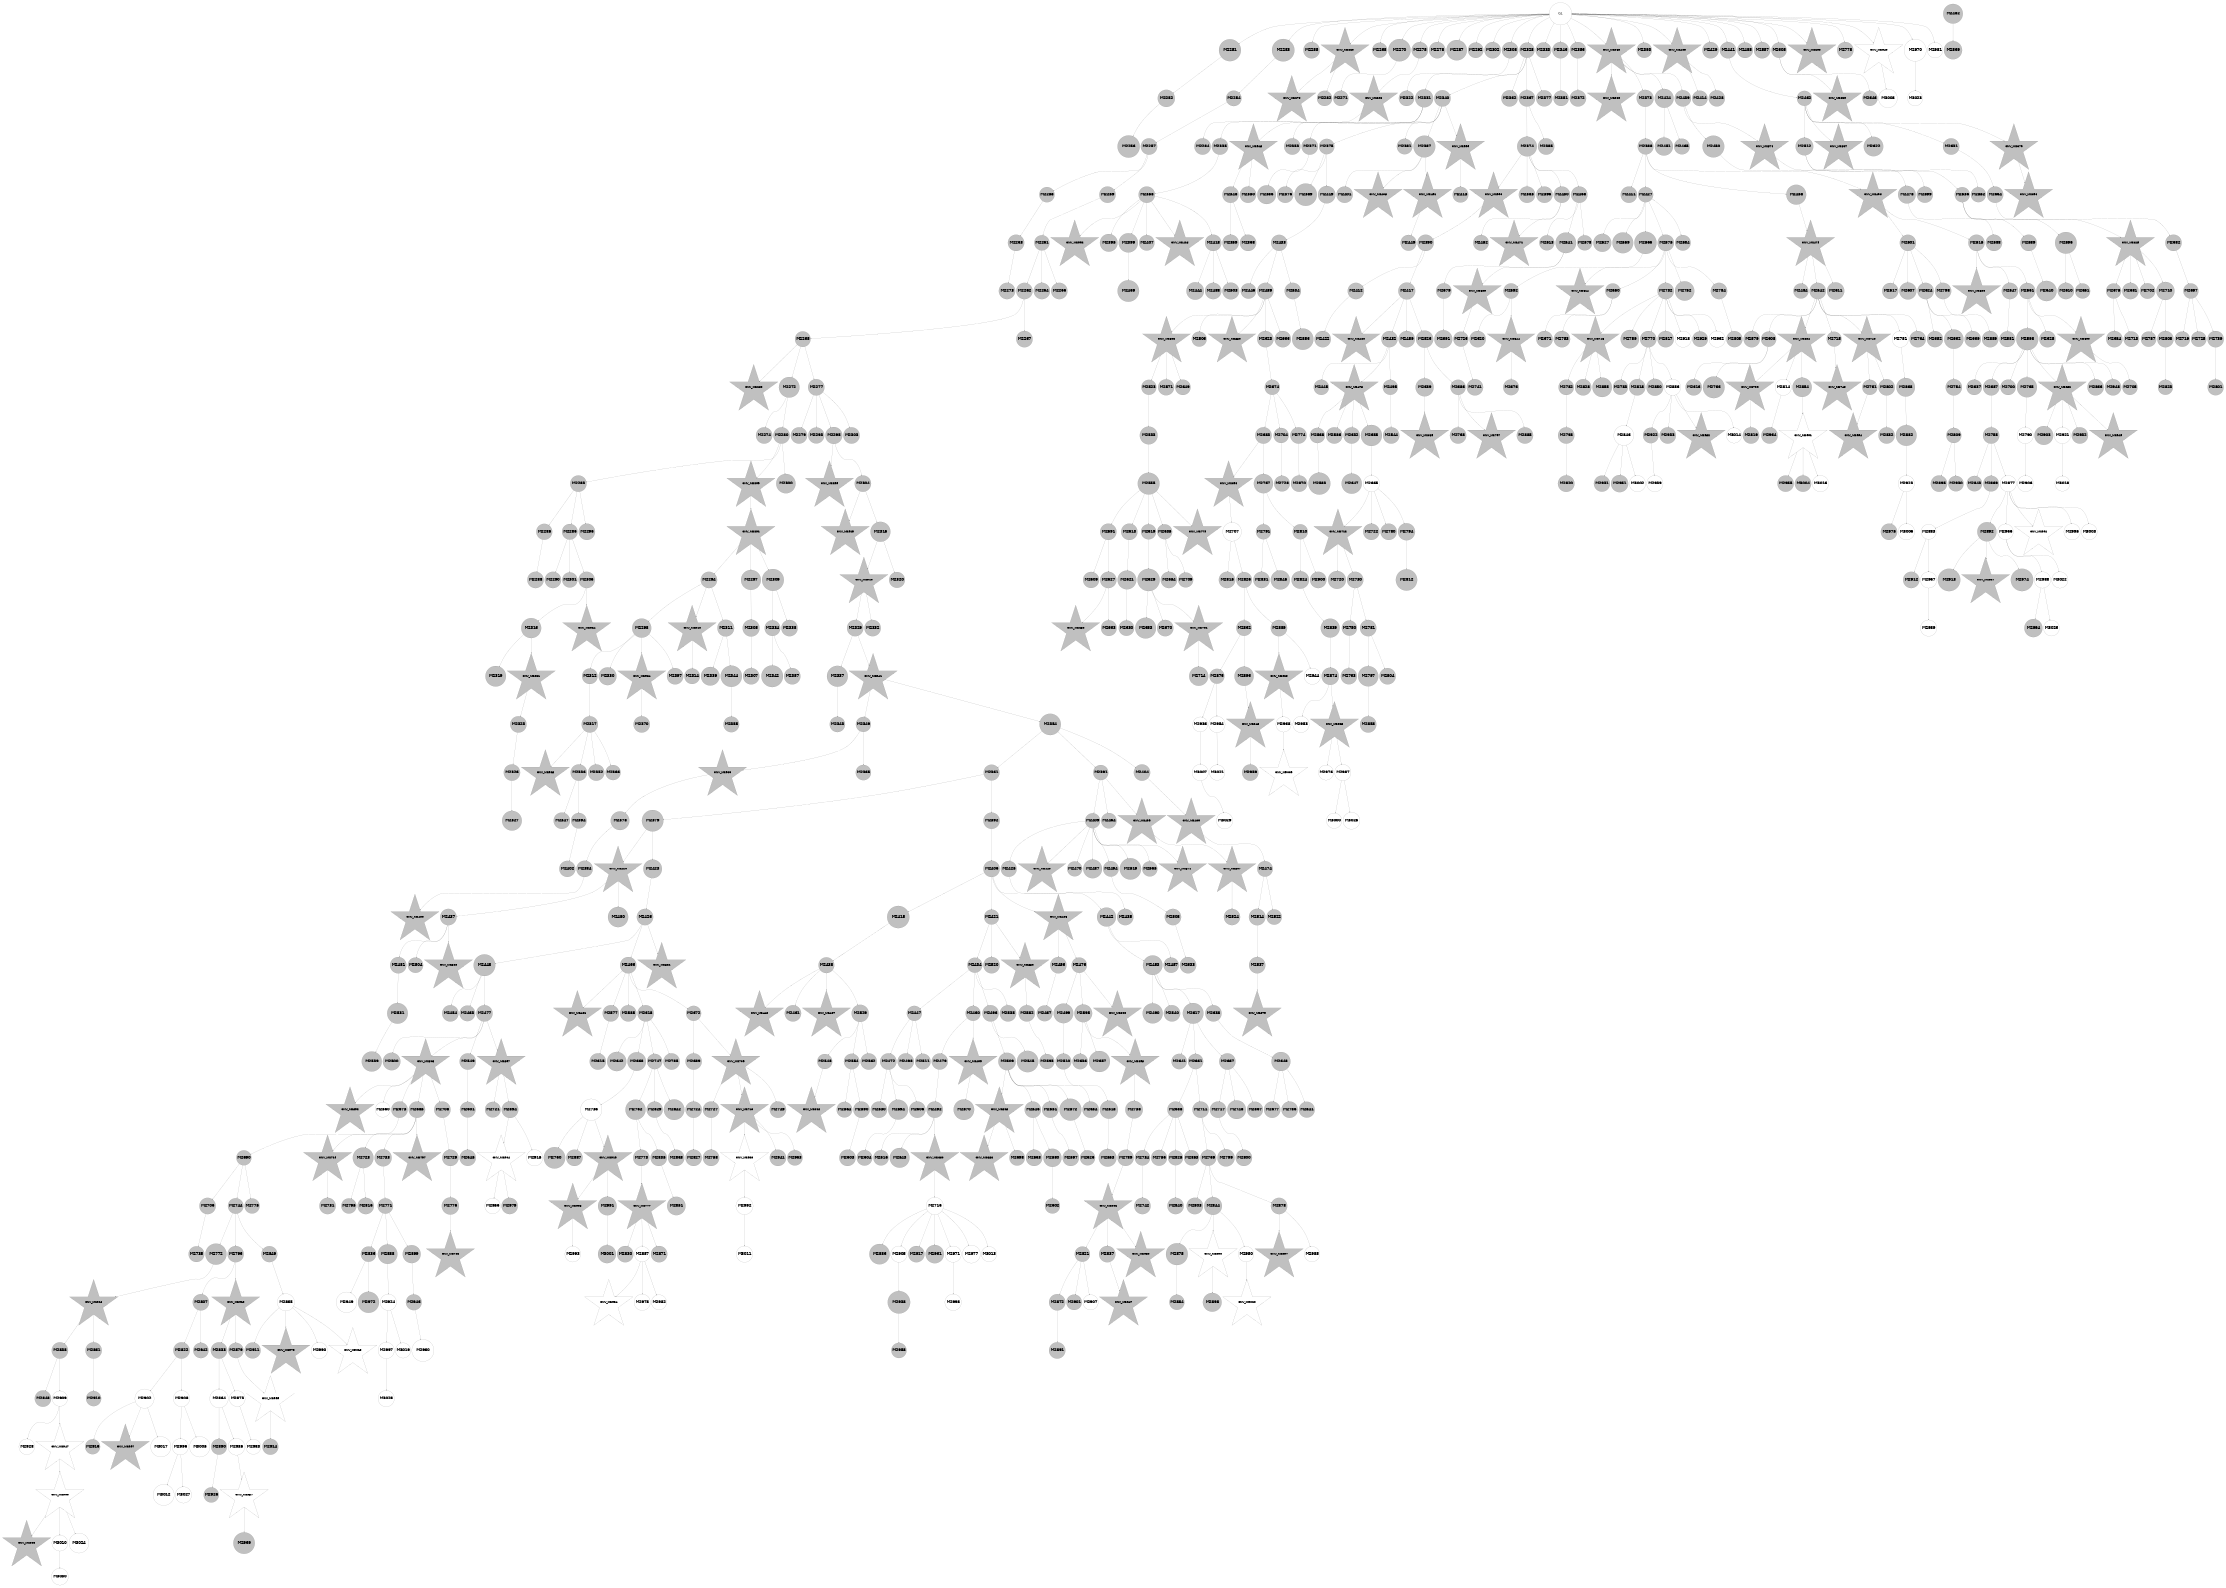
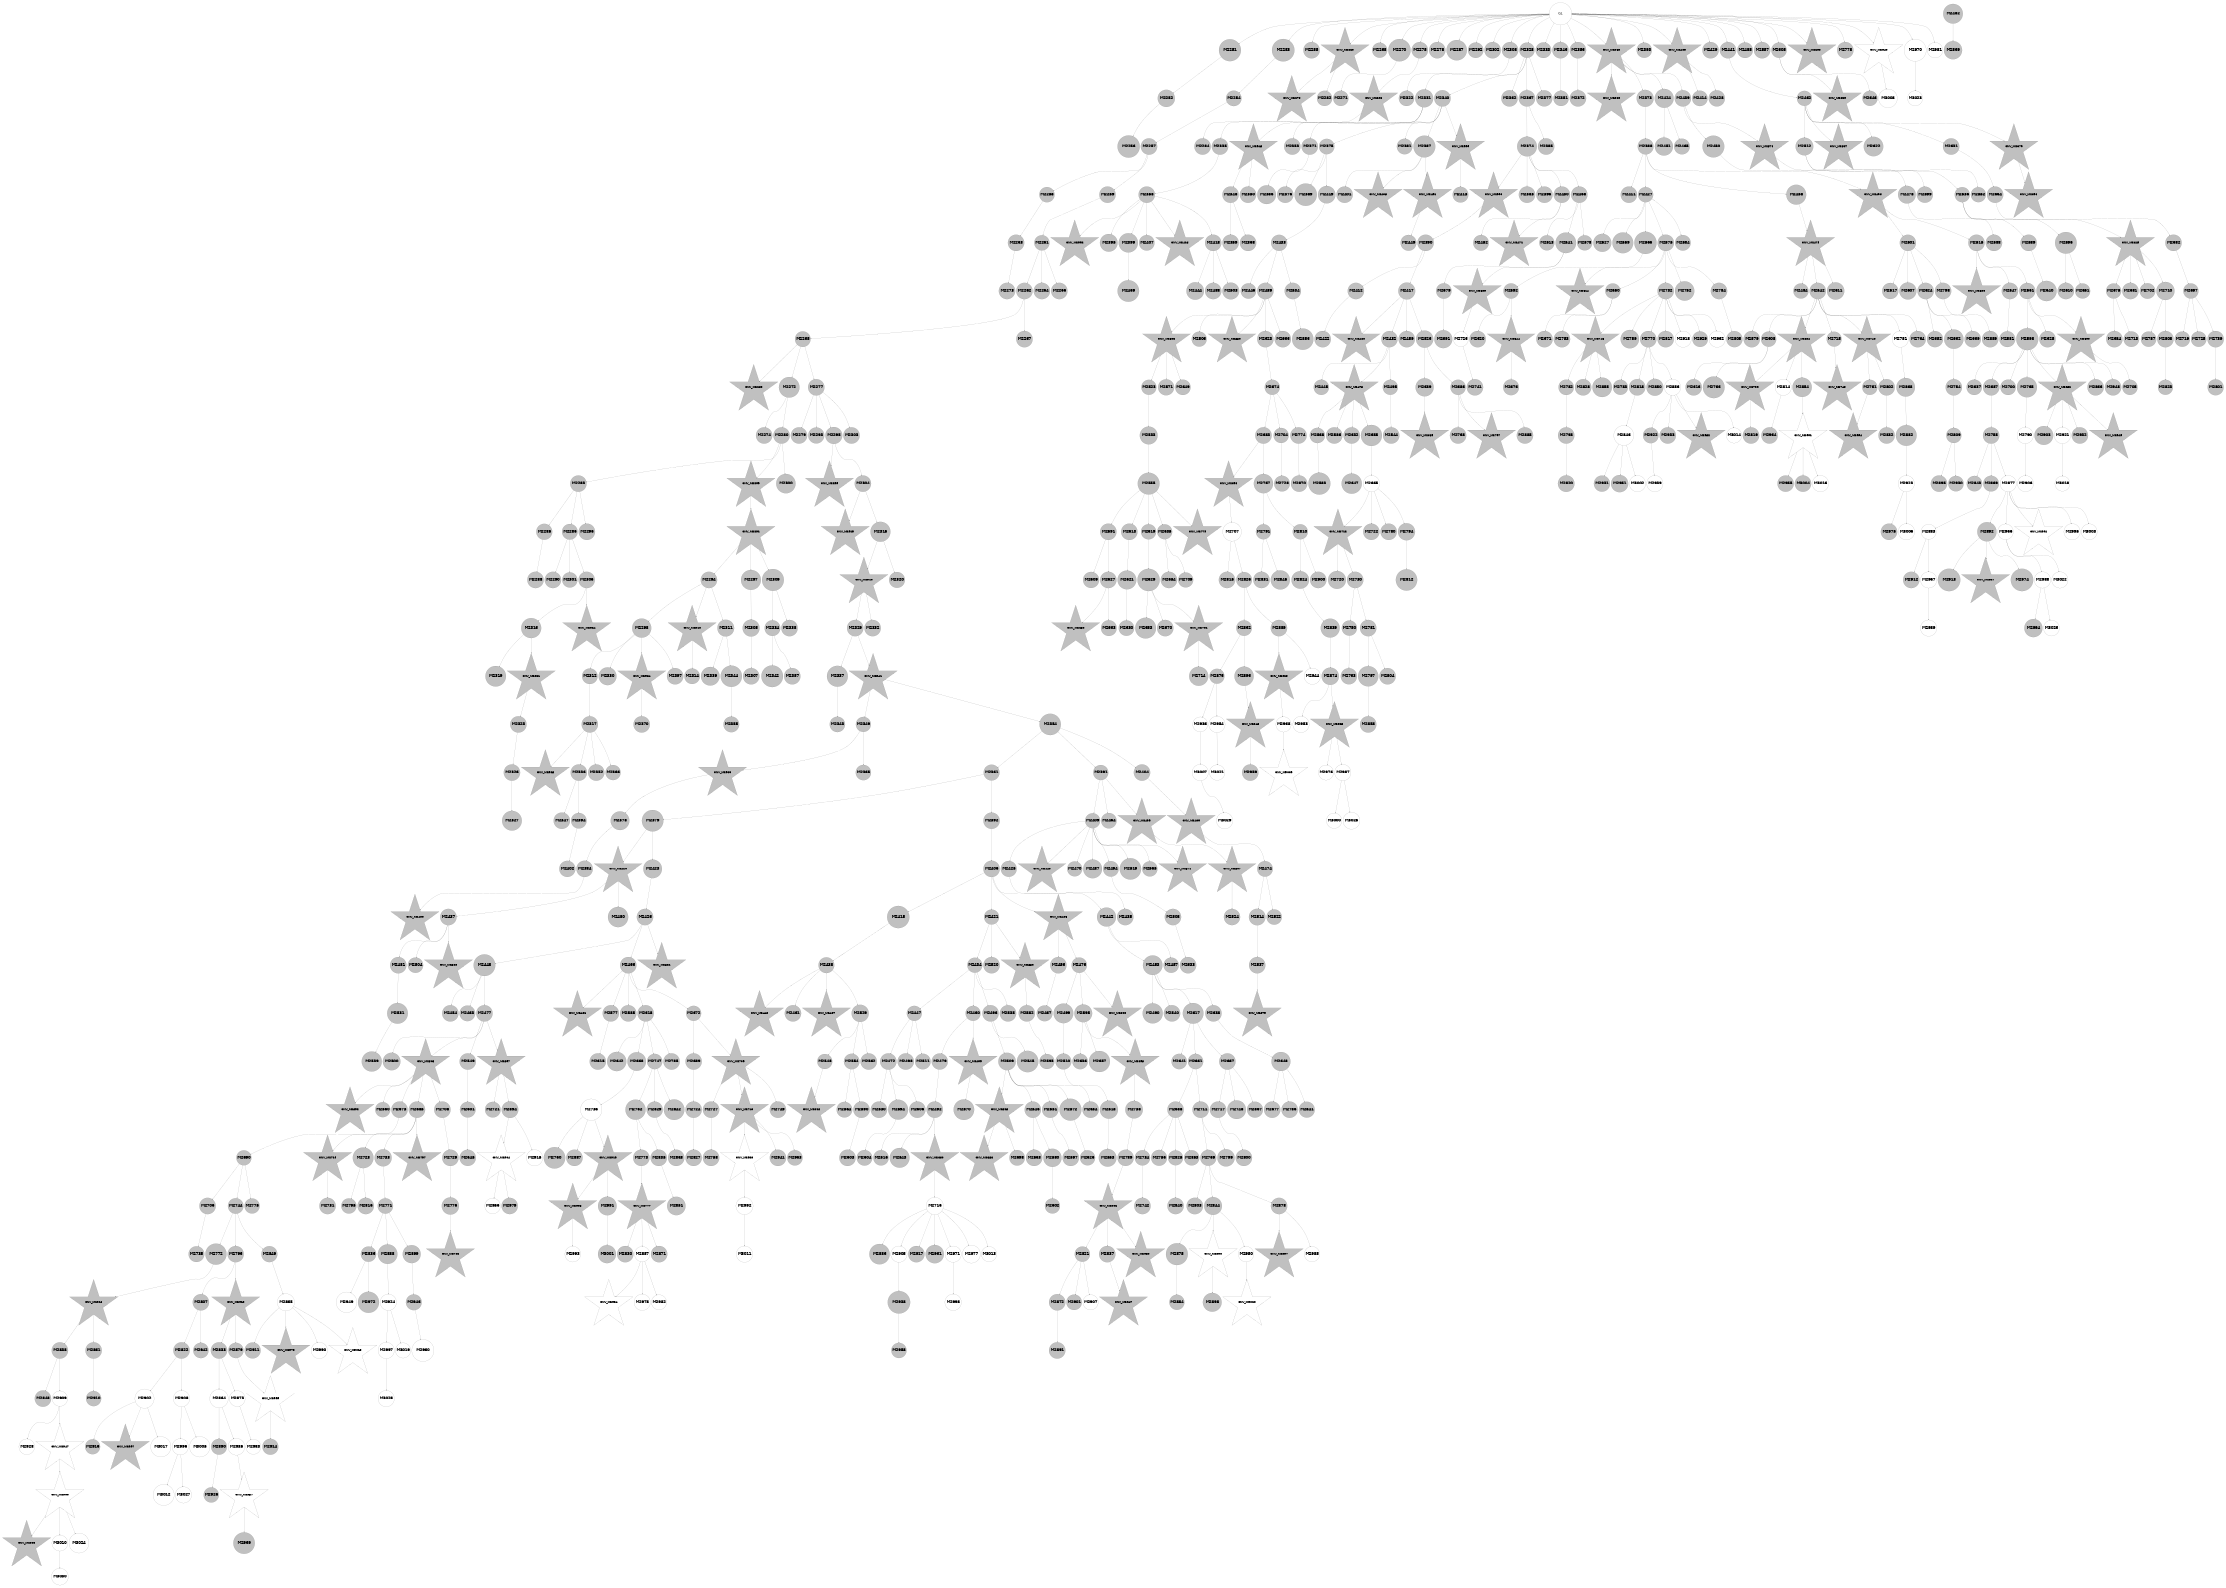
(1461, 339) -> (1461, 339)
(383, 1110) -> (383, 1110)
